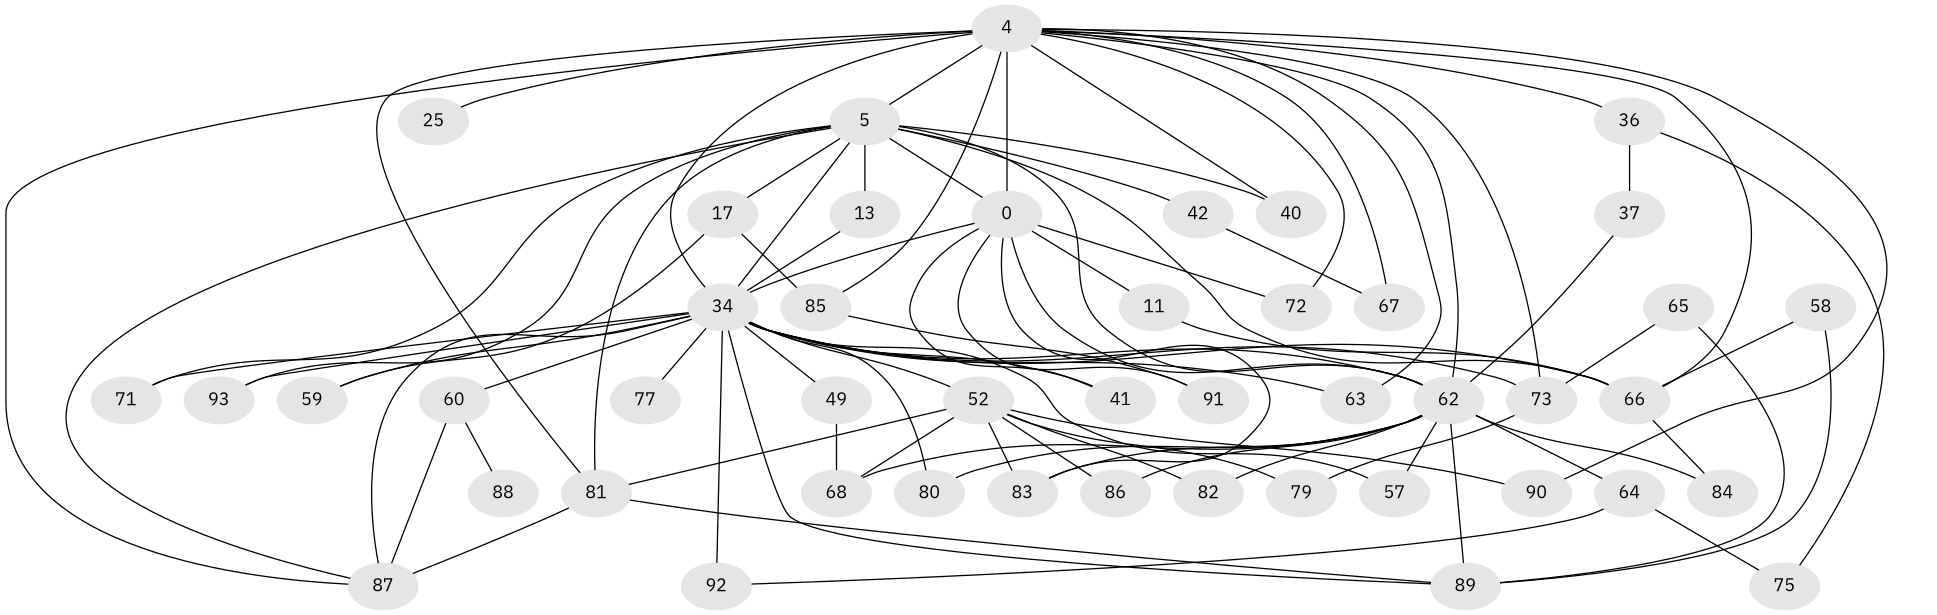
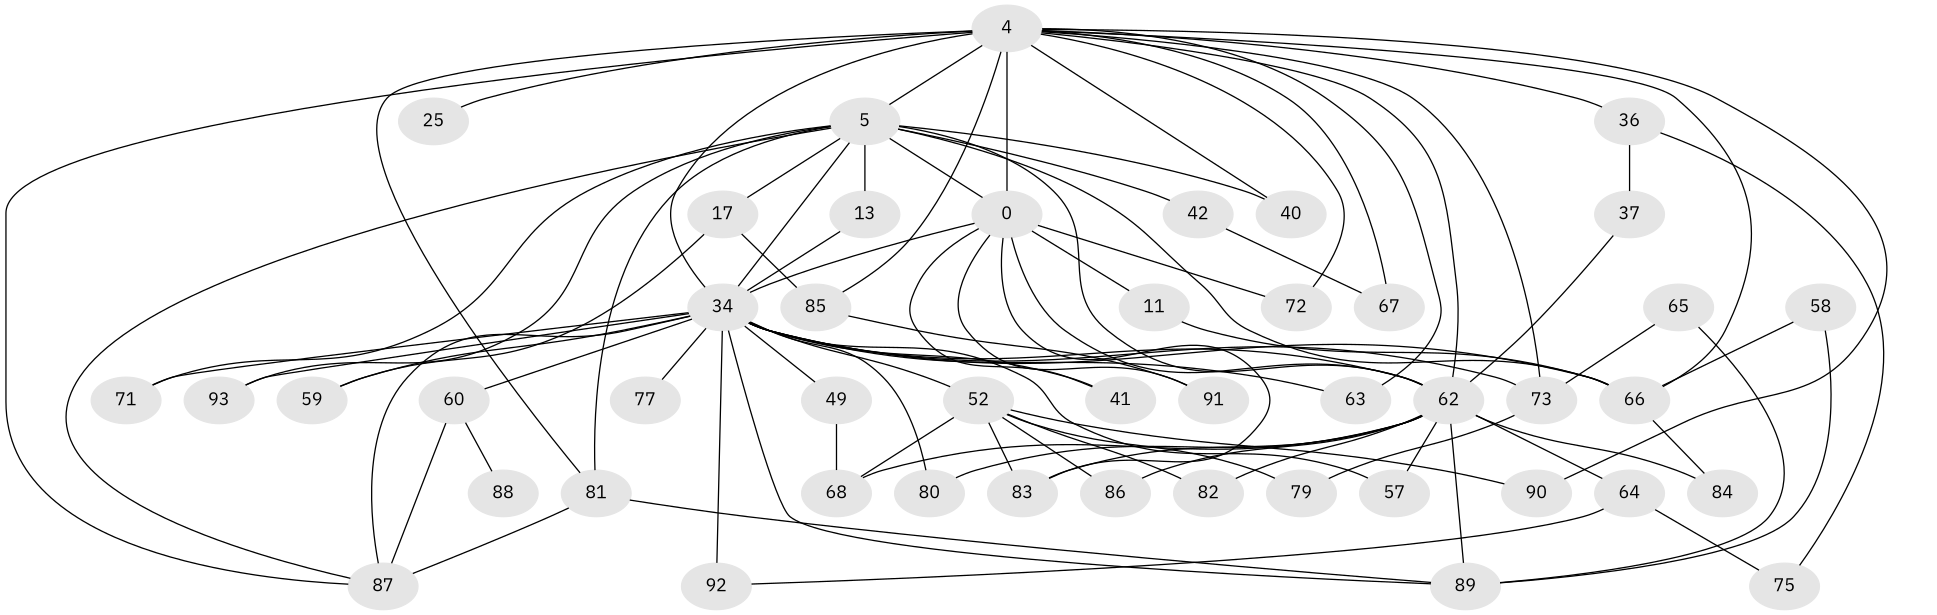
(788, 447) -> none
